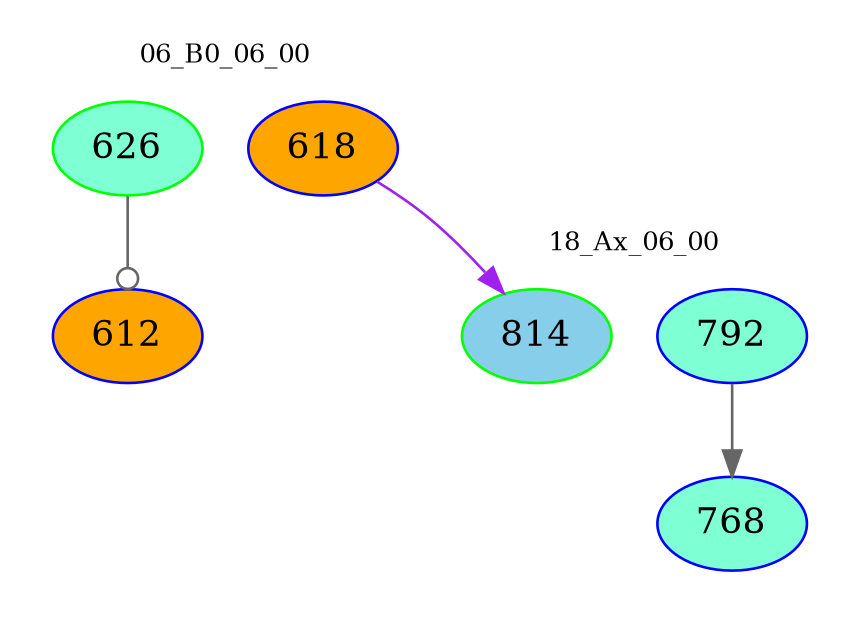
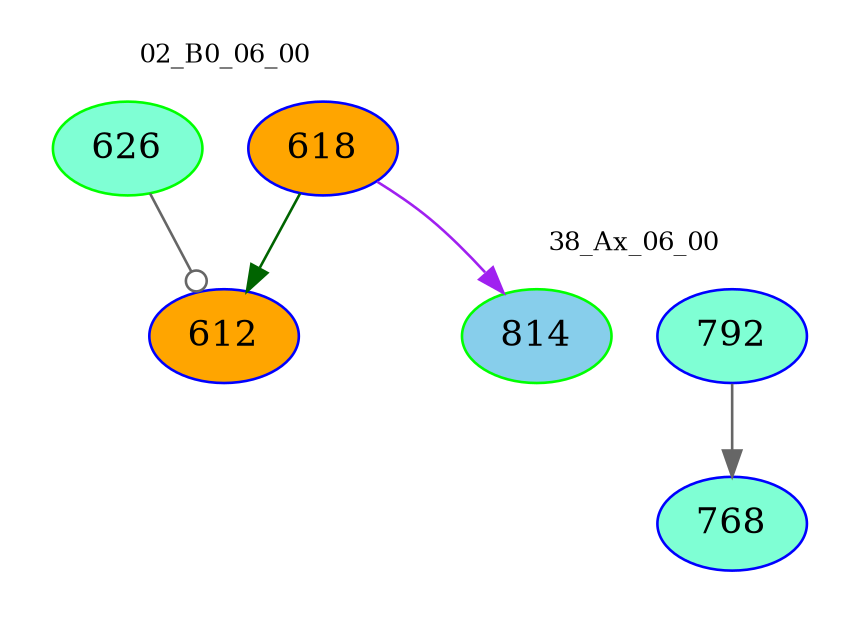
(225, 56) -> (225, 56)
none -> (280, 231)
(634, 244) -> (634, 244)
